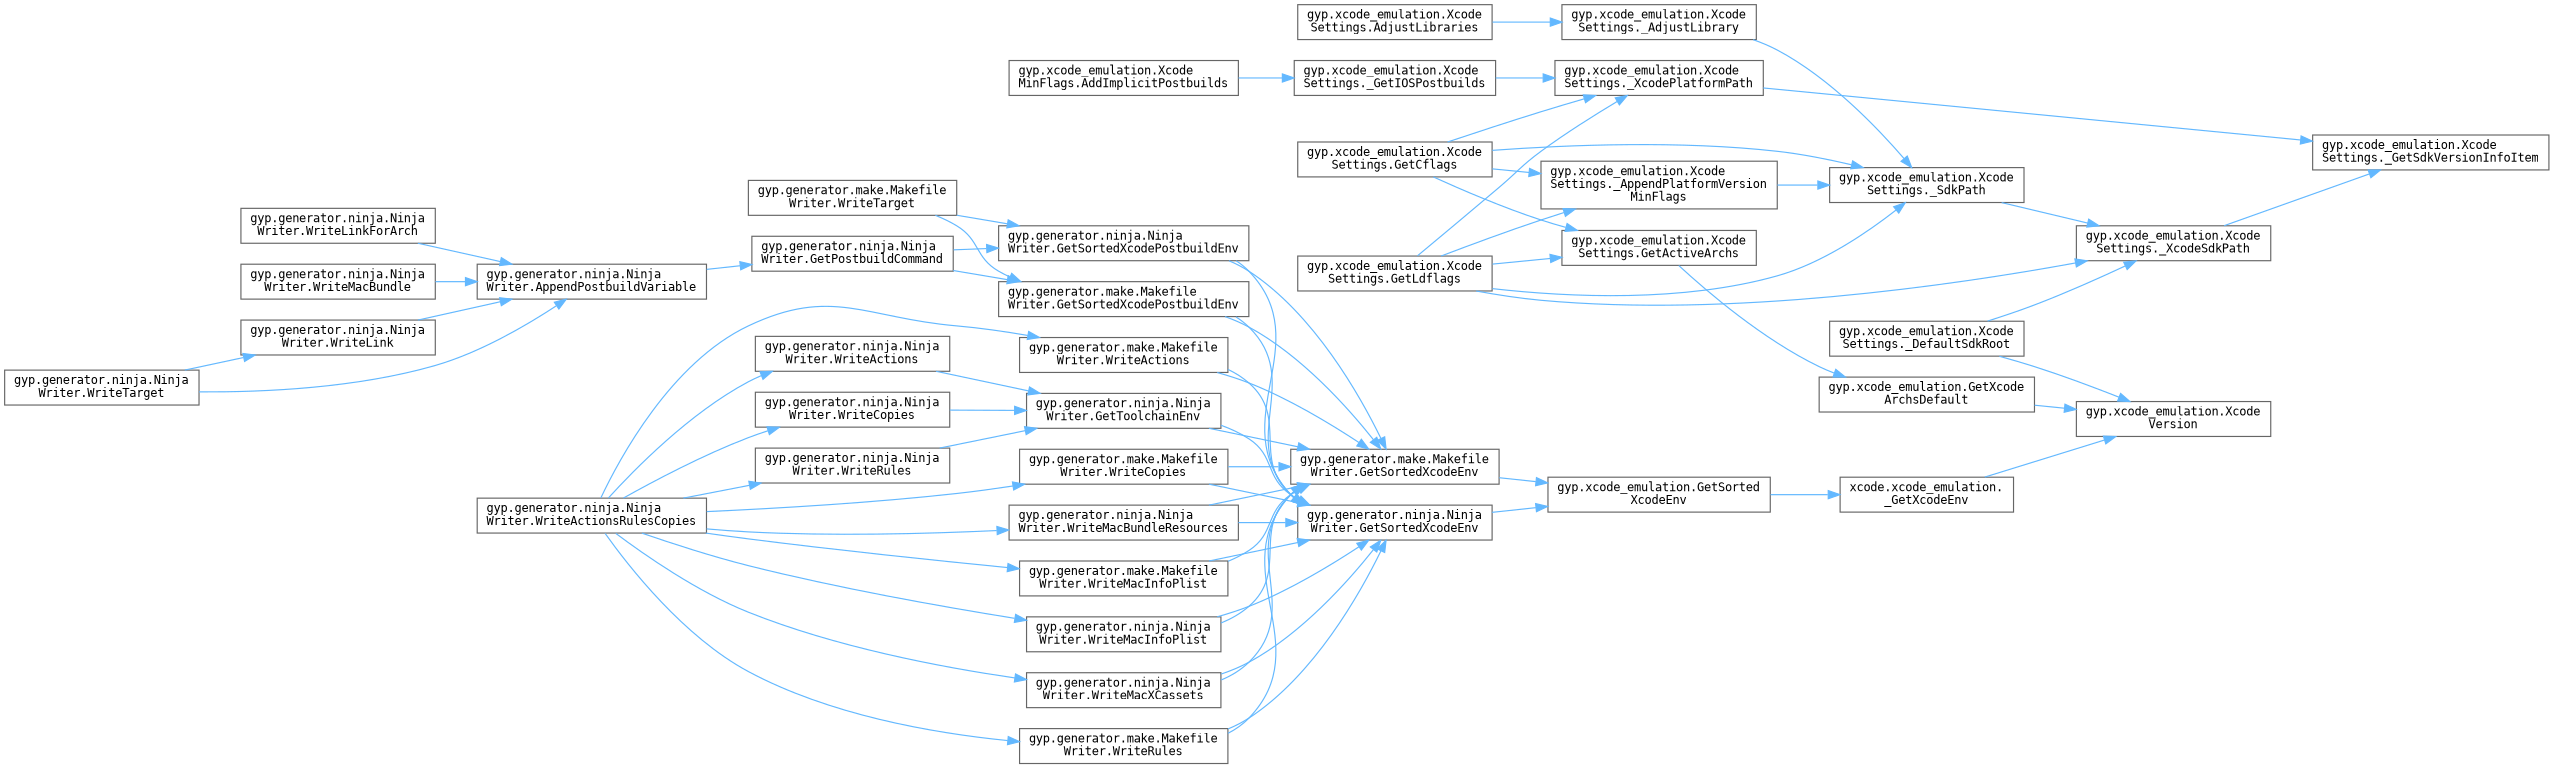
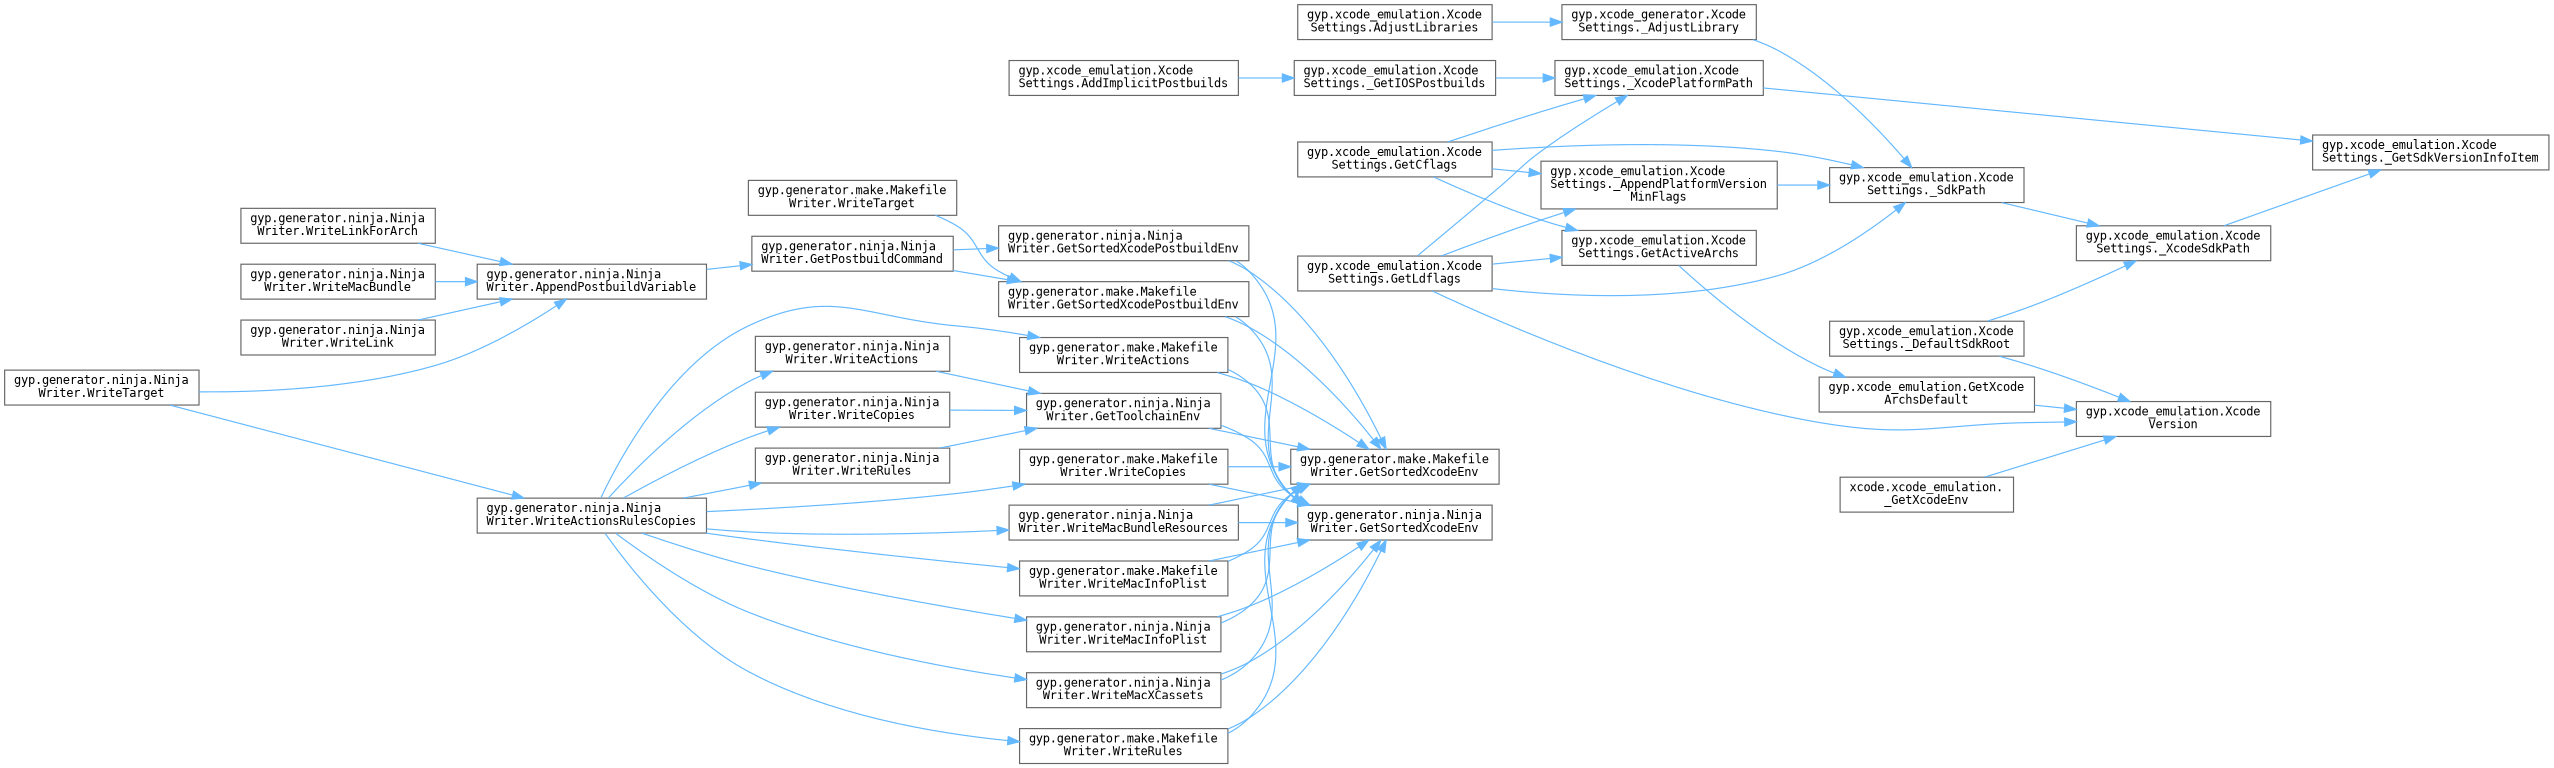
(1659, 22) -> (1659, 22)
(1124, 78) -> (1124, 78)
(982, 220) -> none
(1777, 301) -> (1739, 405)
(214, 364) -> (341, 450)
(1659, 495) -> none
